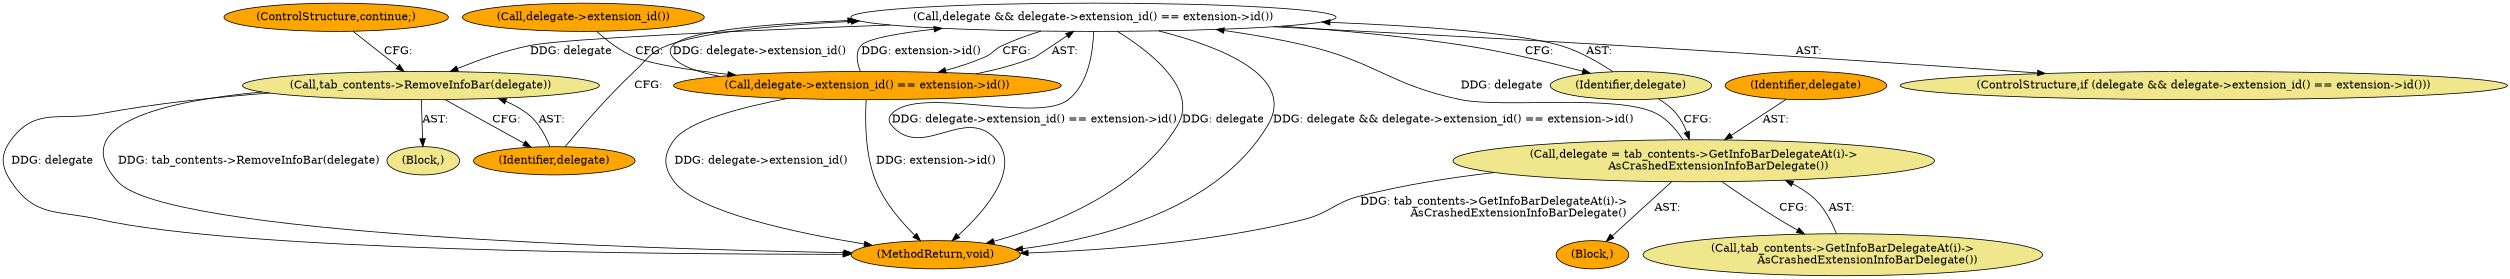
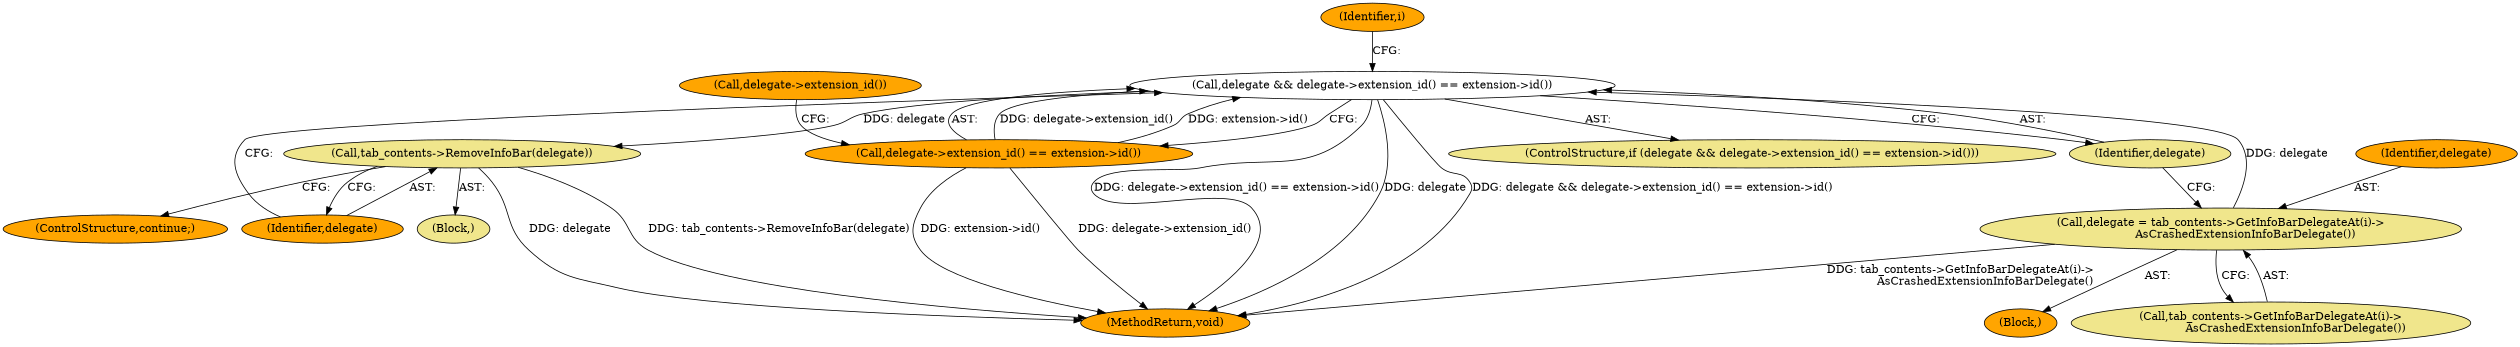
none -> (1372, 17)
(375, 49) -> (276, 188)
